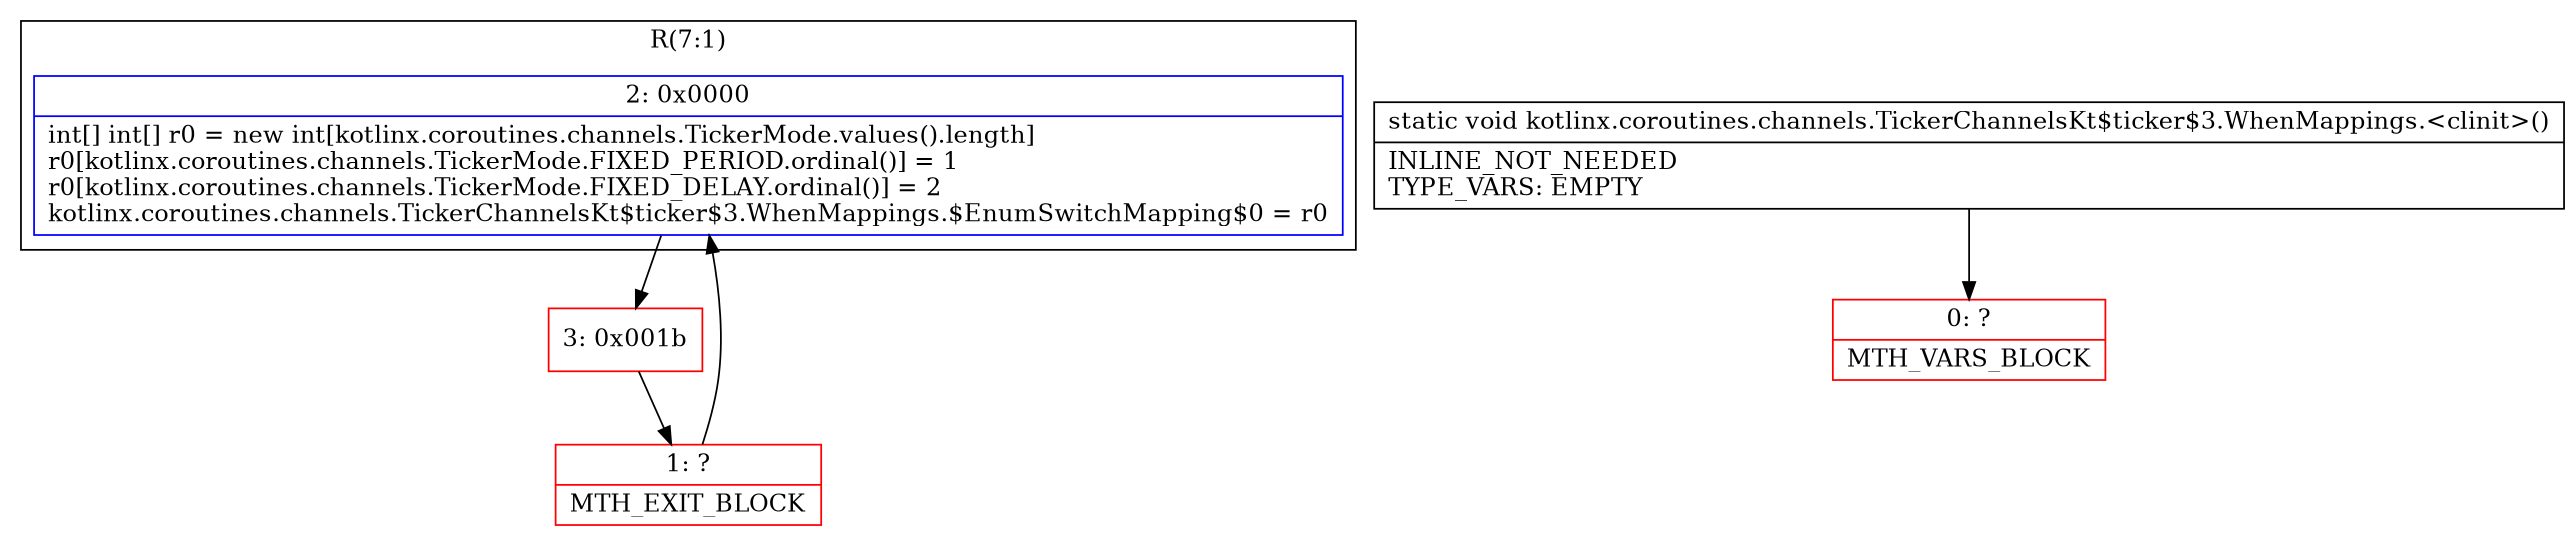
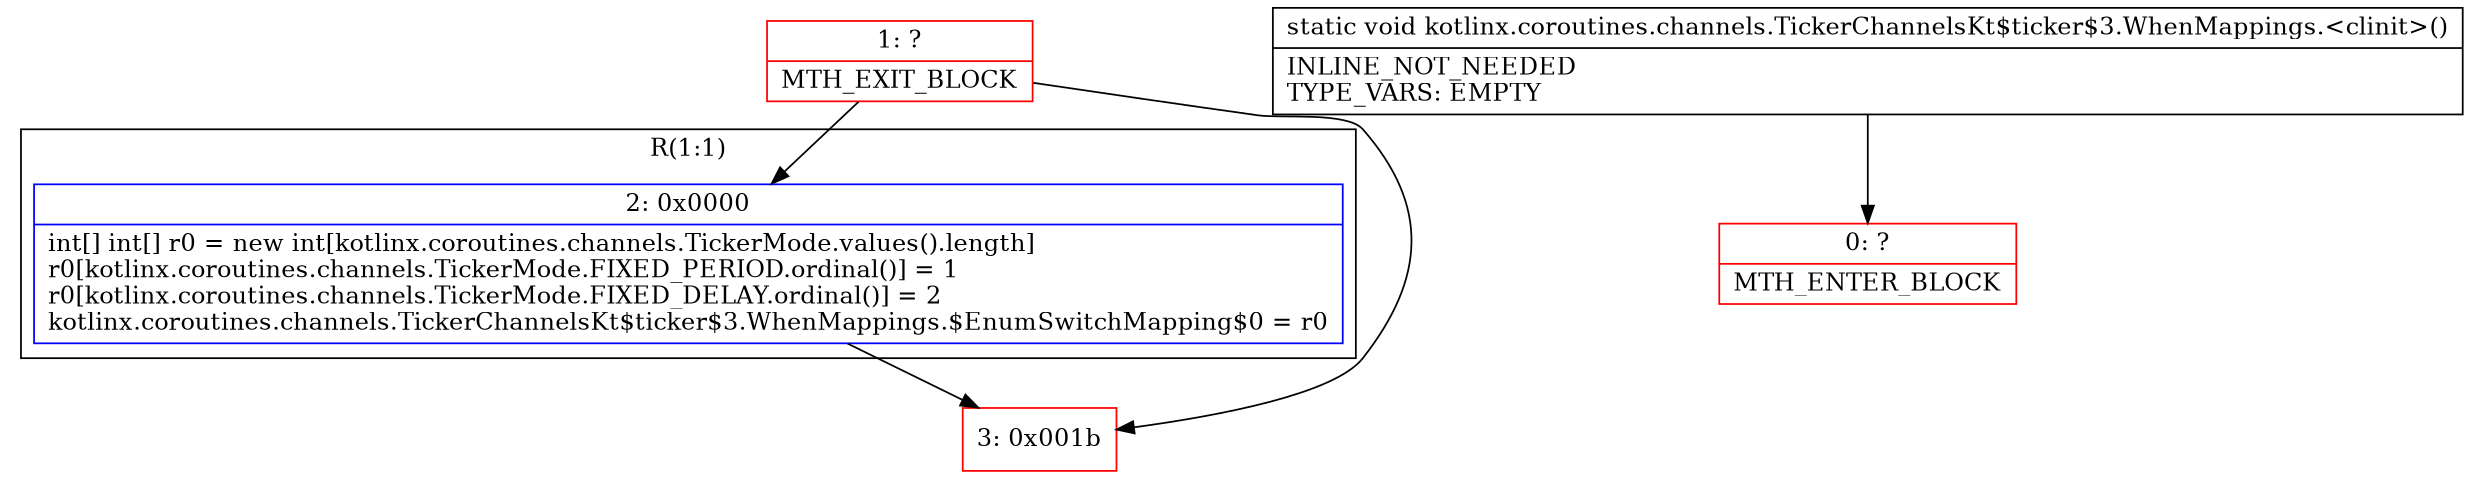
(688, 41) -> (688, 149)
(1969, 359) -> (1868, 283)
(651, 400) -> (1404, 198)
